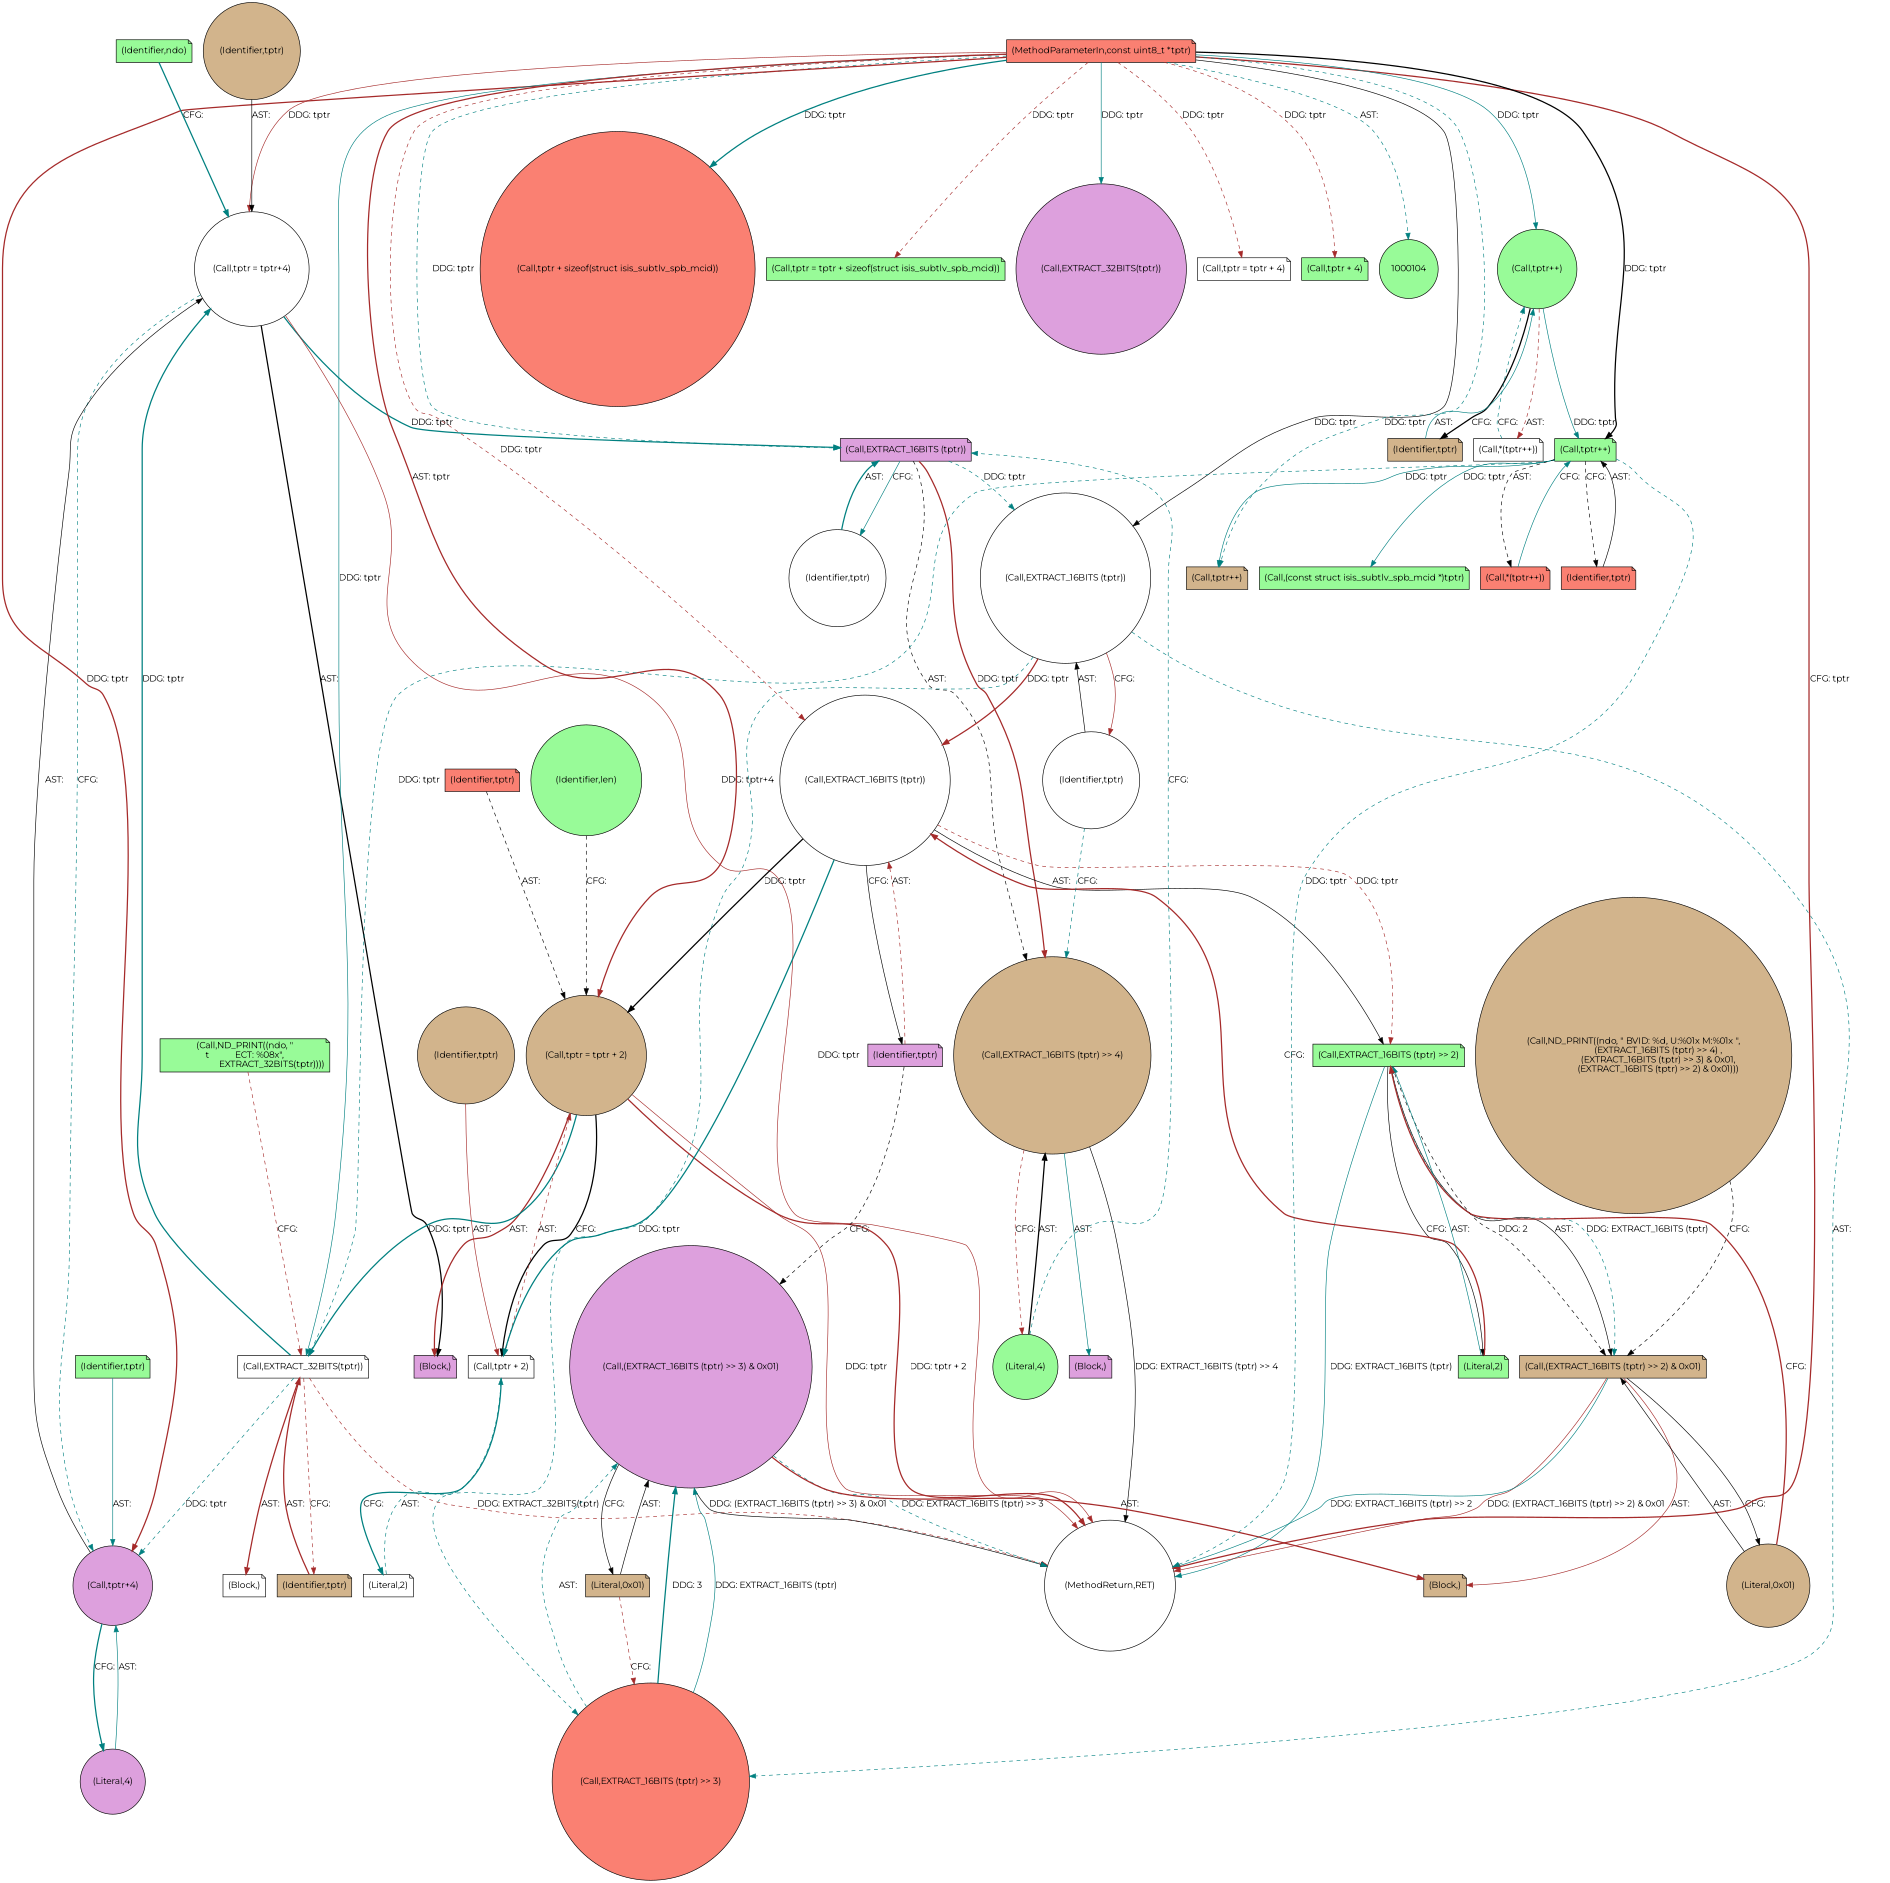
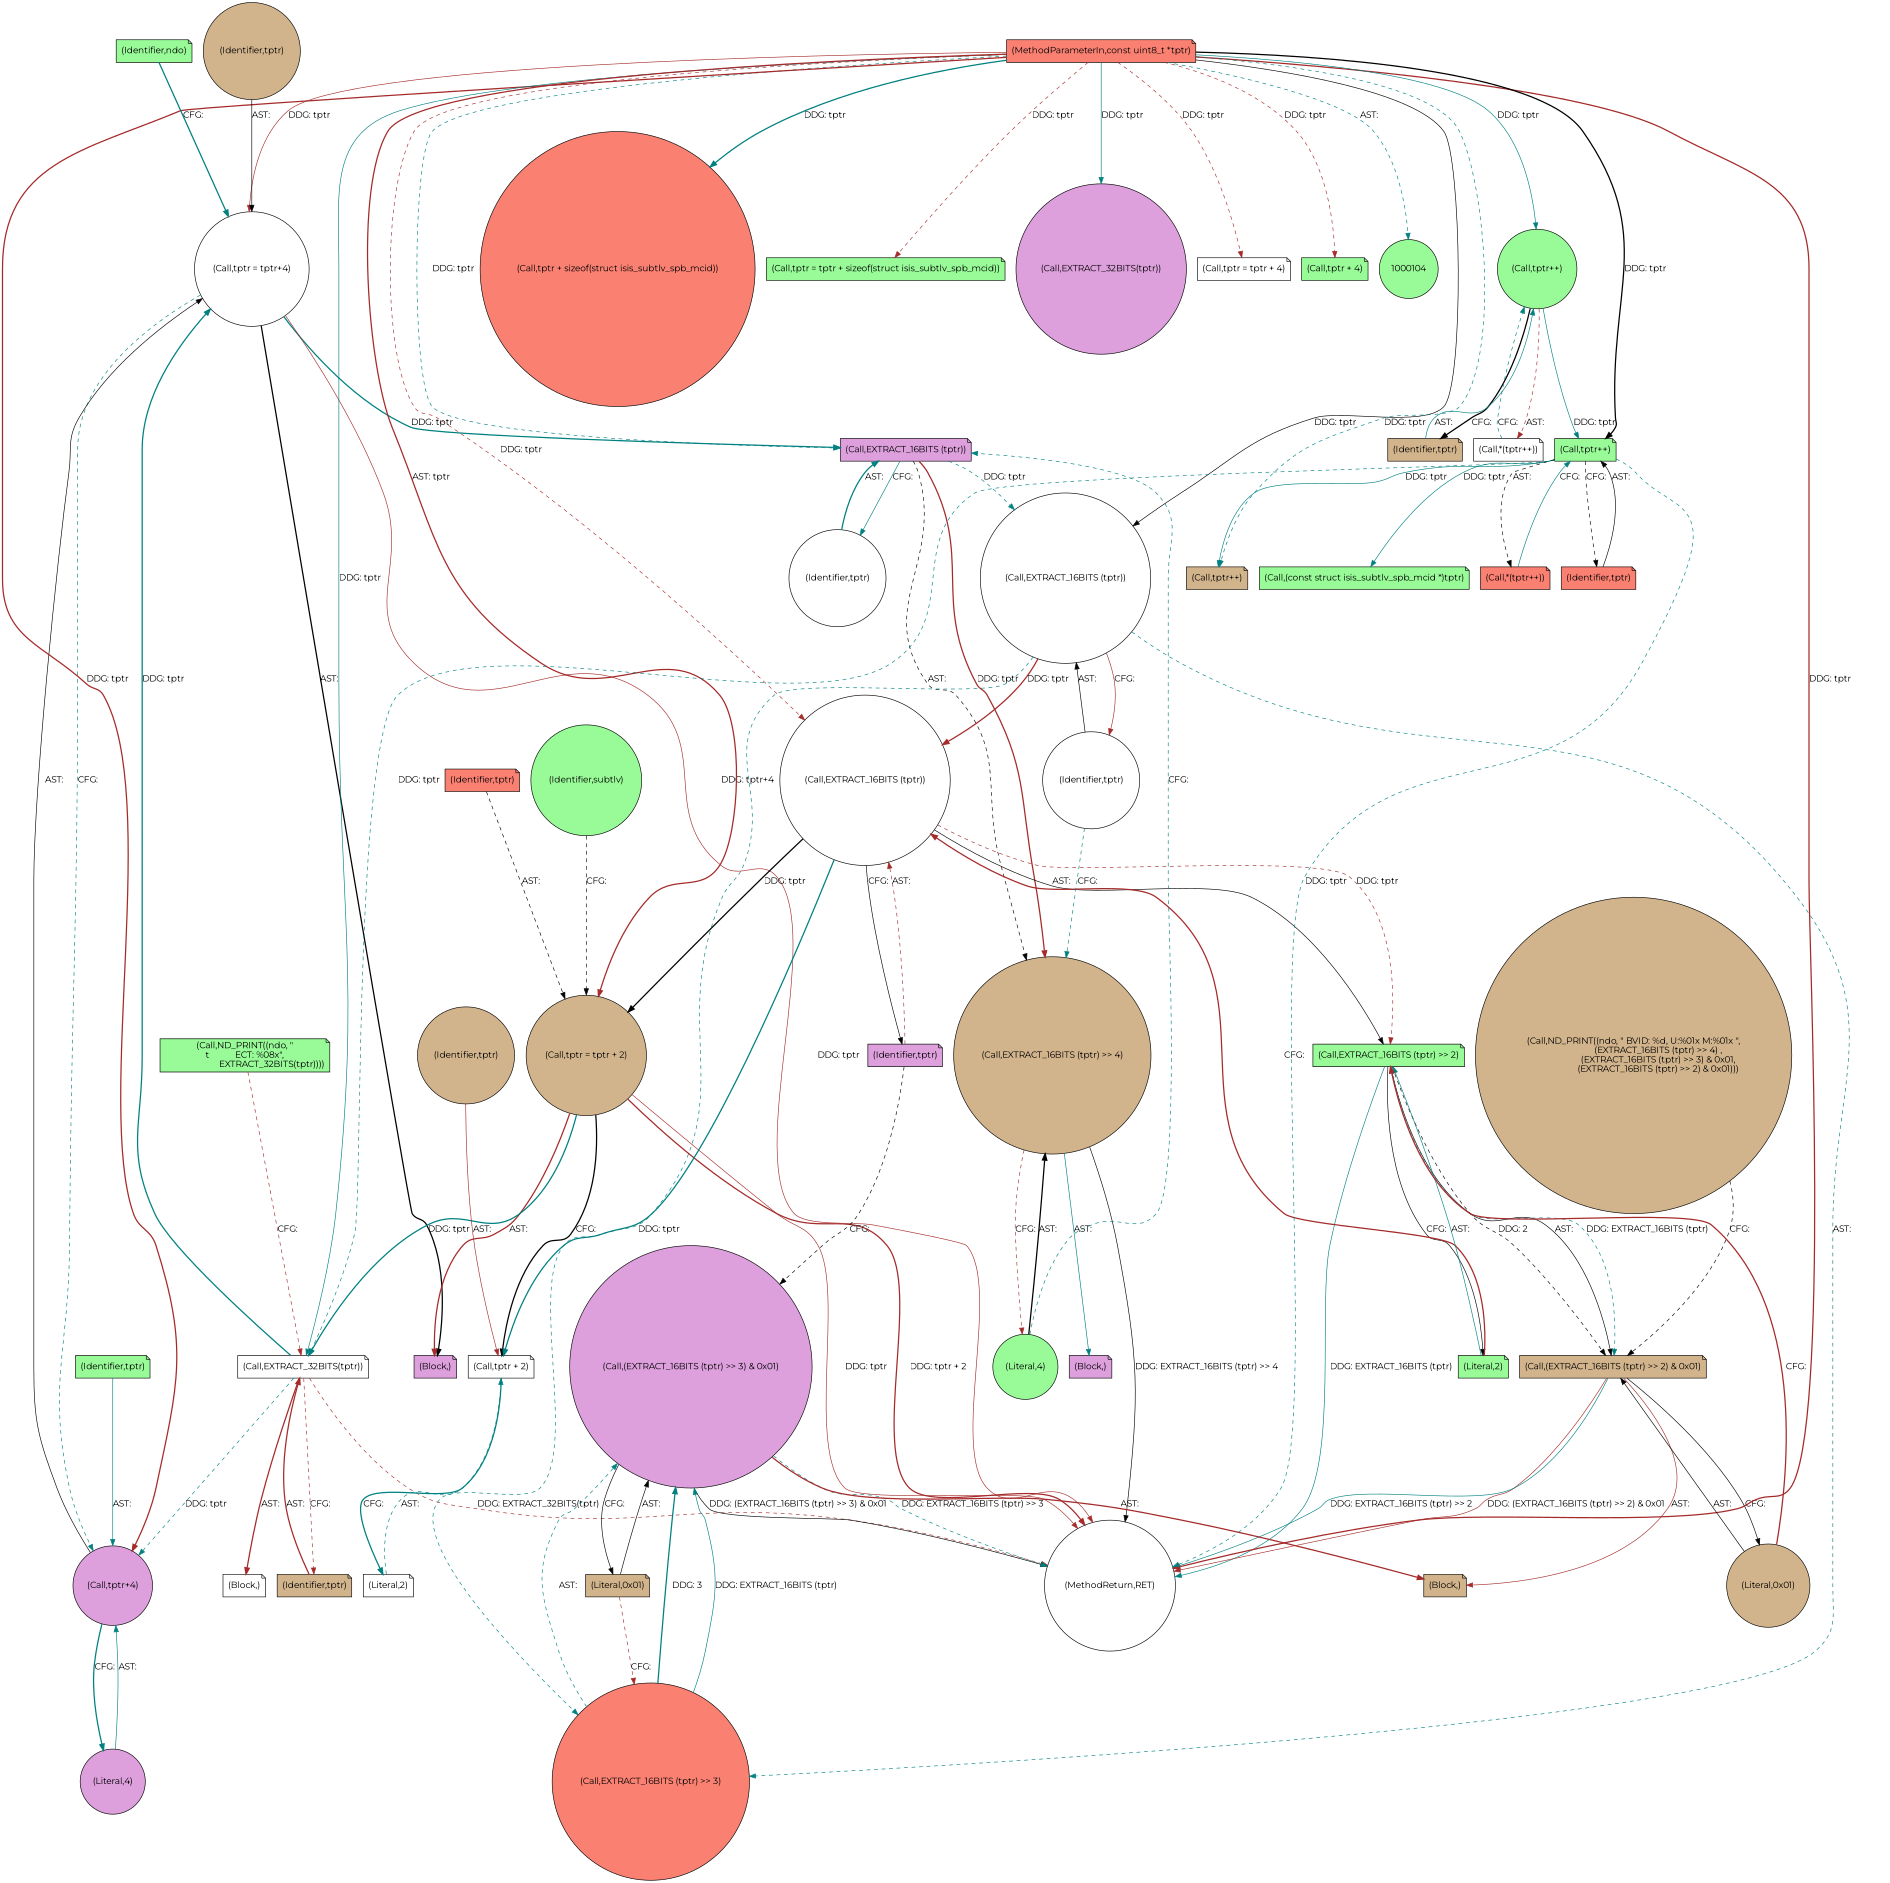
(1830, 679) -> (1830, 679)
(586, 780) -> (586, 780)
(536, 1238) -> none
